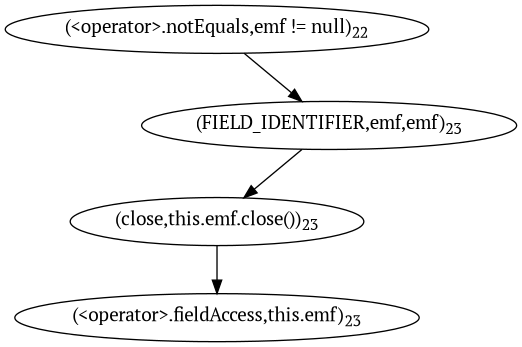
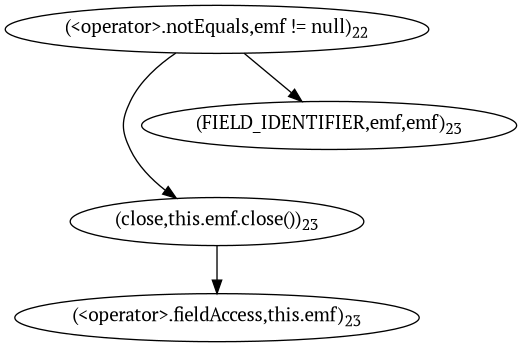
(278, 169) -> (124, 119)
